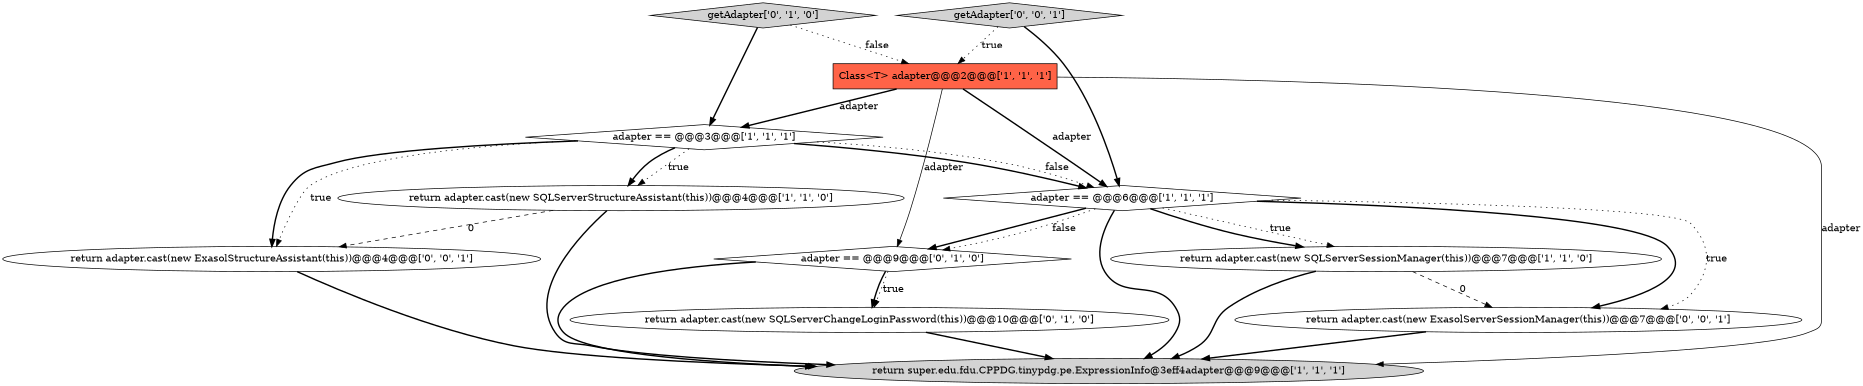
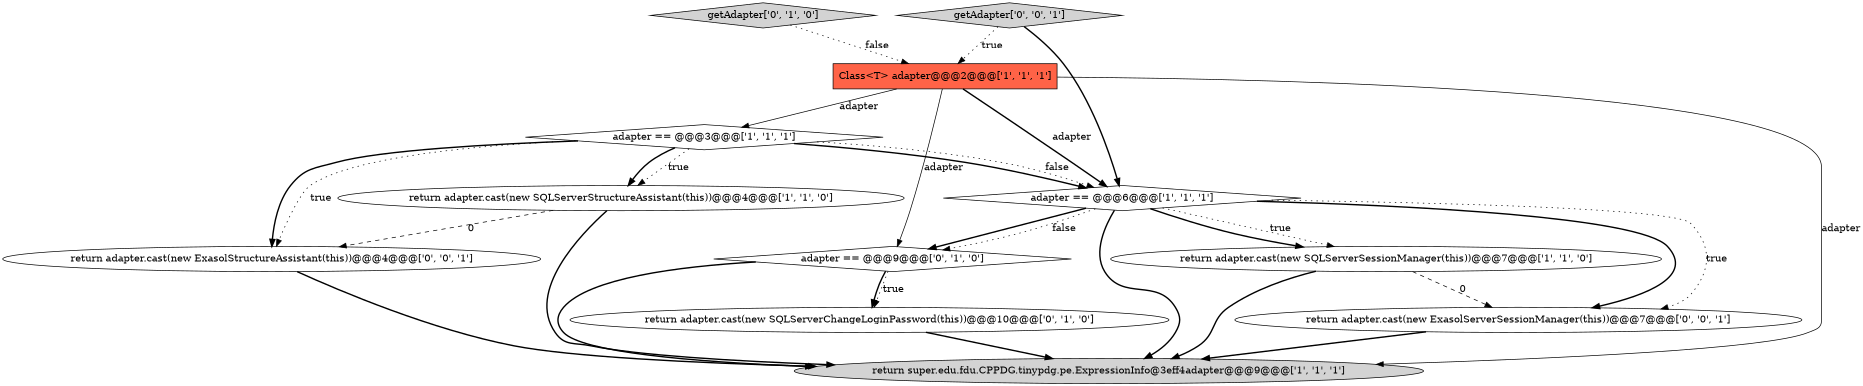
(735, 73) -> none
(823, 107) -> (823, 107)
